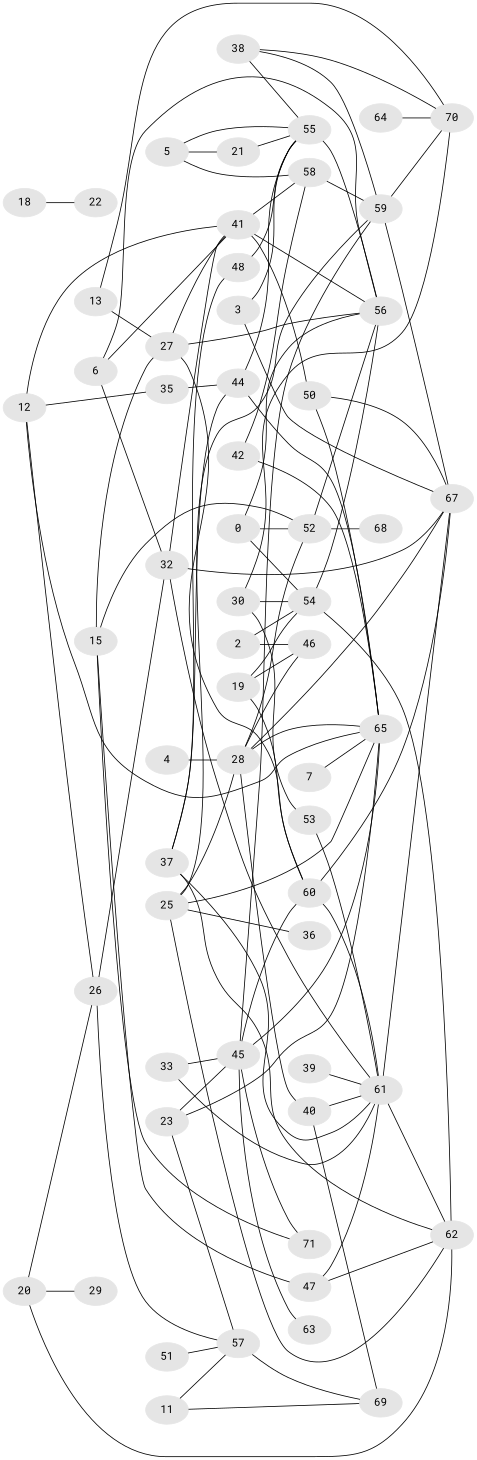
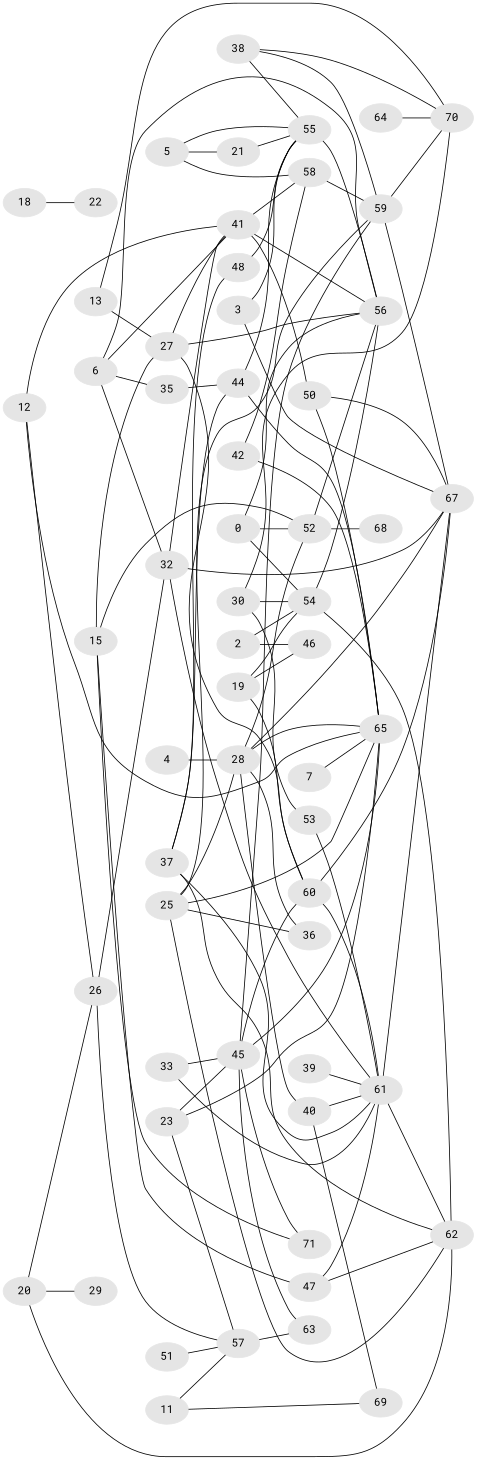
(96, 399) -> (131, 380)
(270, 700) -> (273, 848)
(303, 1384) -> (273, 1337)
